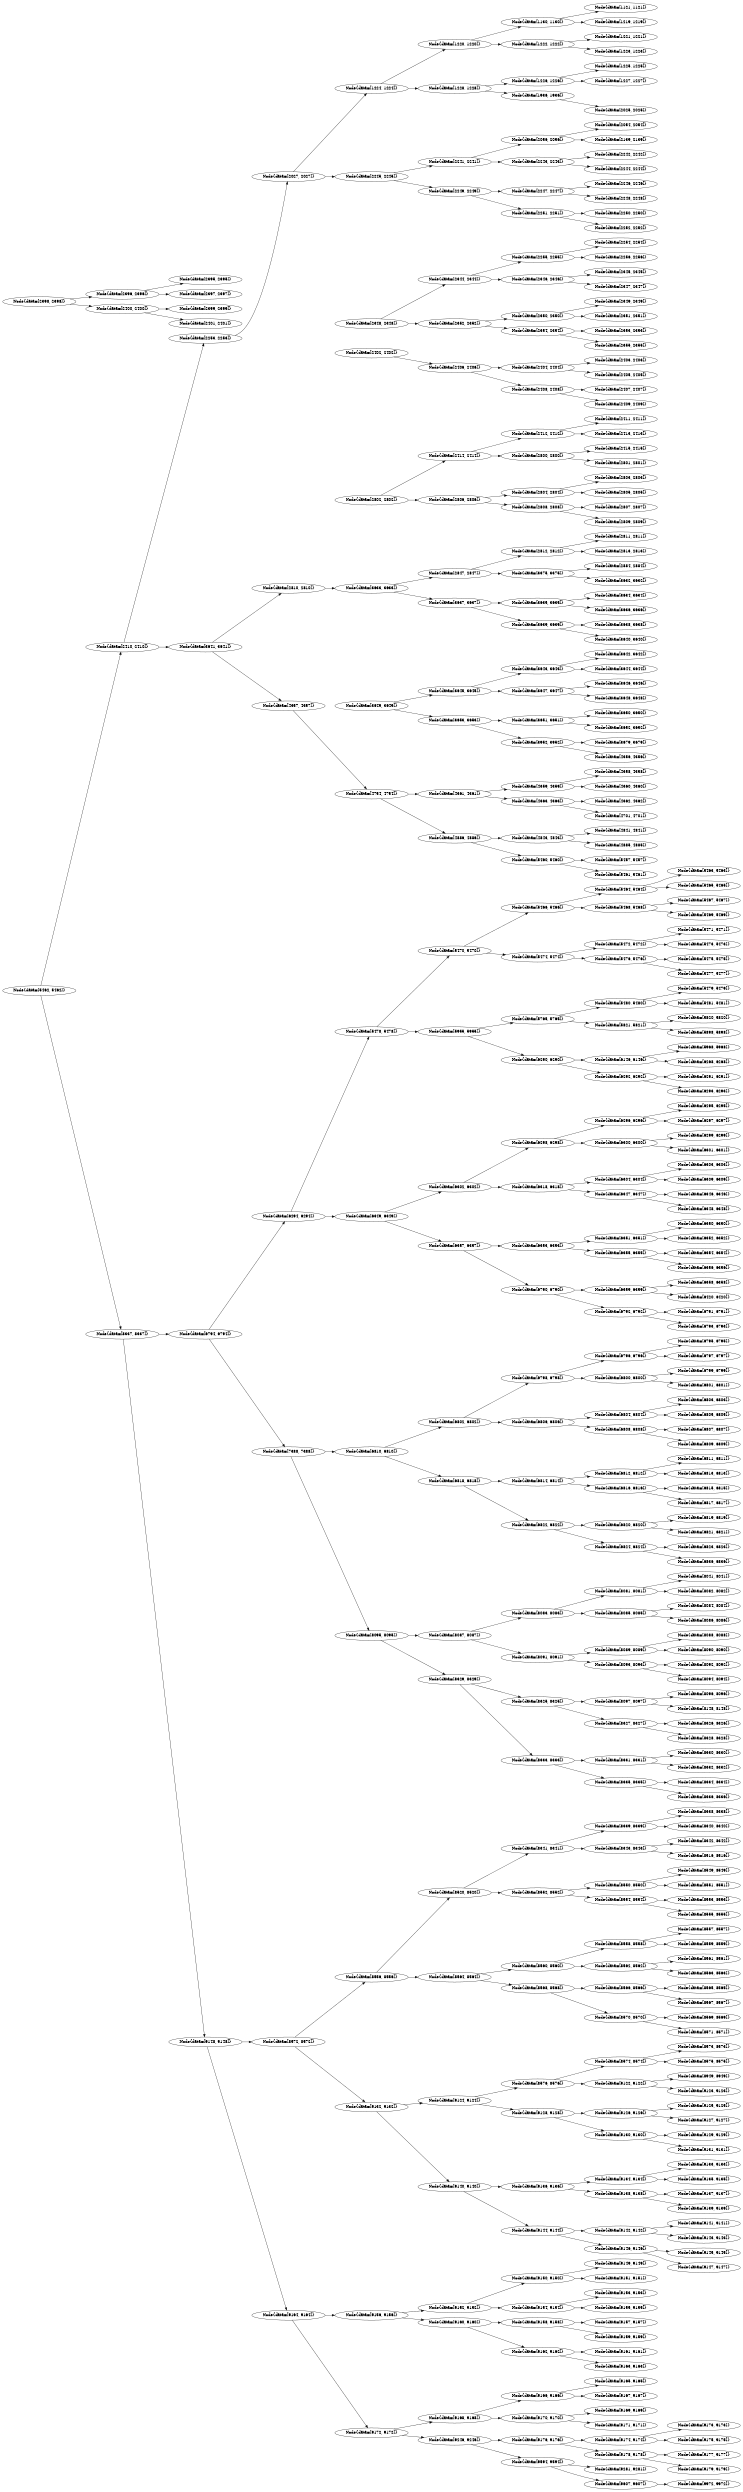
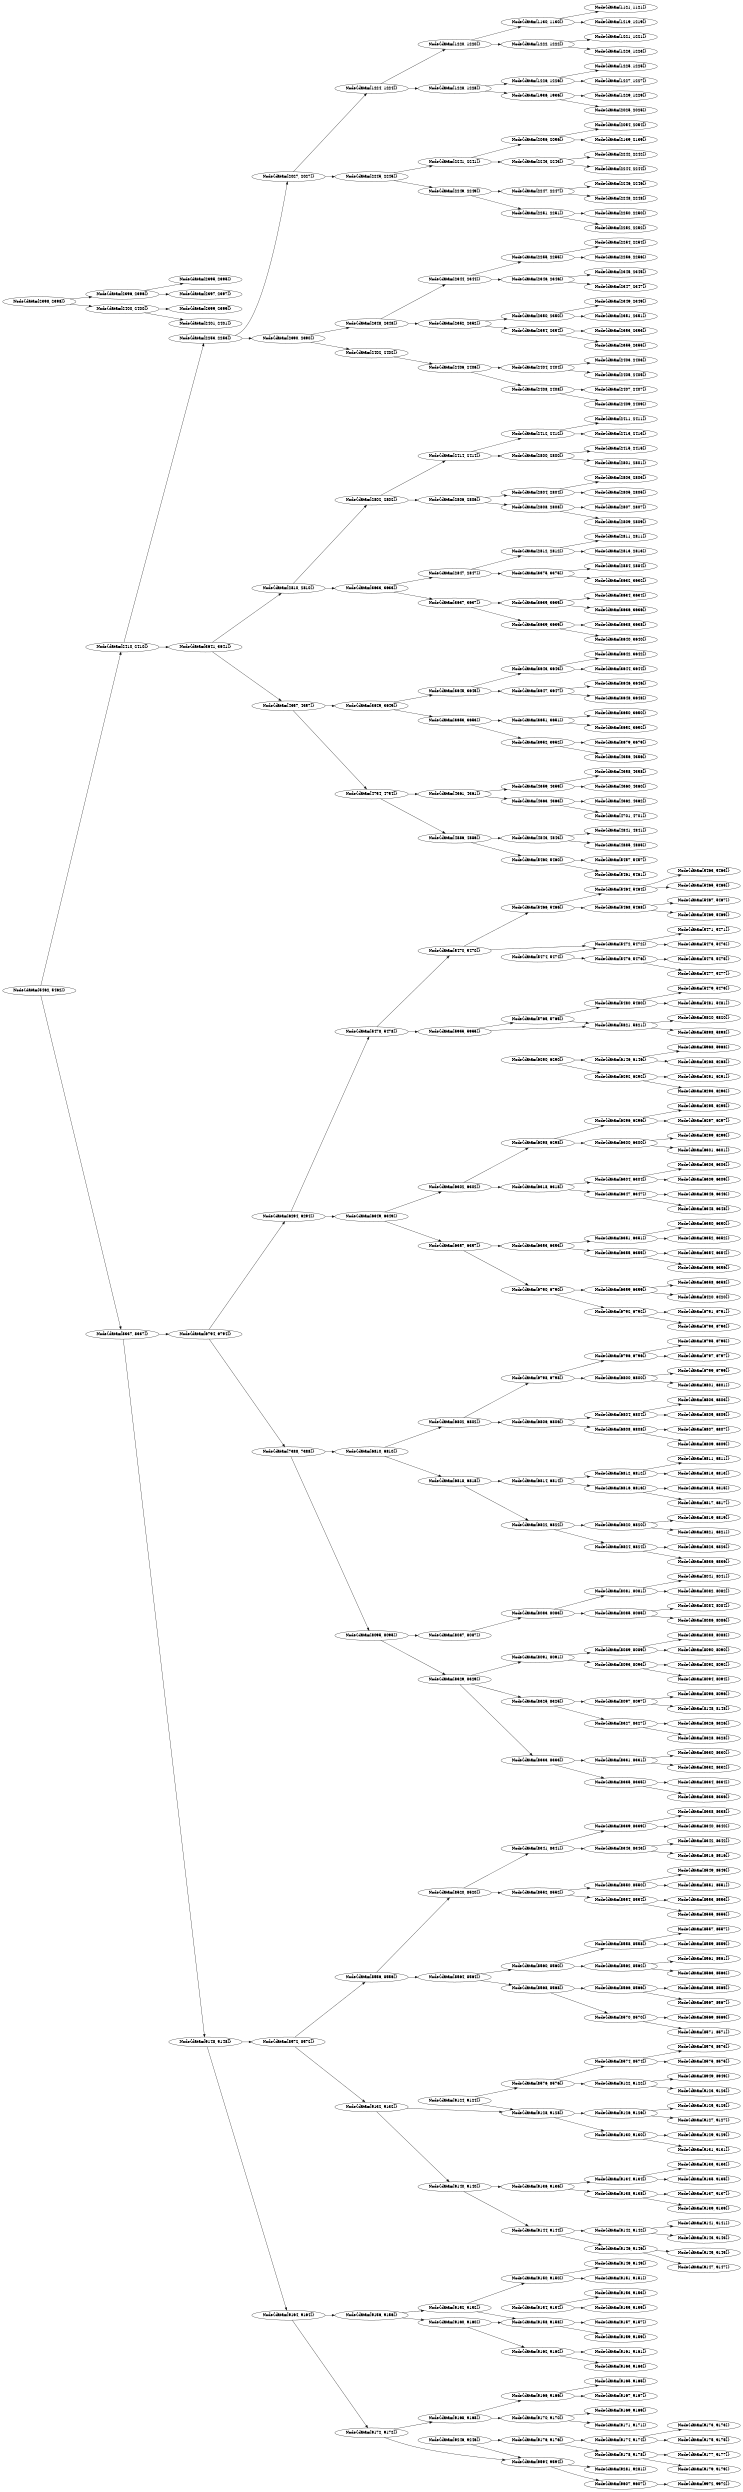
none -> (621, 96)
none -> (289, 338)
none -> (329, 545)
none -> (329, 706)
(495, 954) -> (536, 948)
(495, 1045) -> (536, 1029)
(495, 1646) -> (495, 1669)
(412, 2104) -> (453, 2110)
(495, 2308) -> (495, 2315)
(412, 2436) -> (443, 2452)
